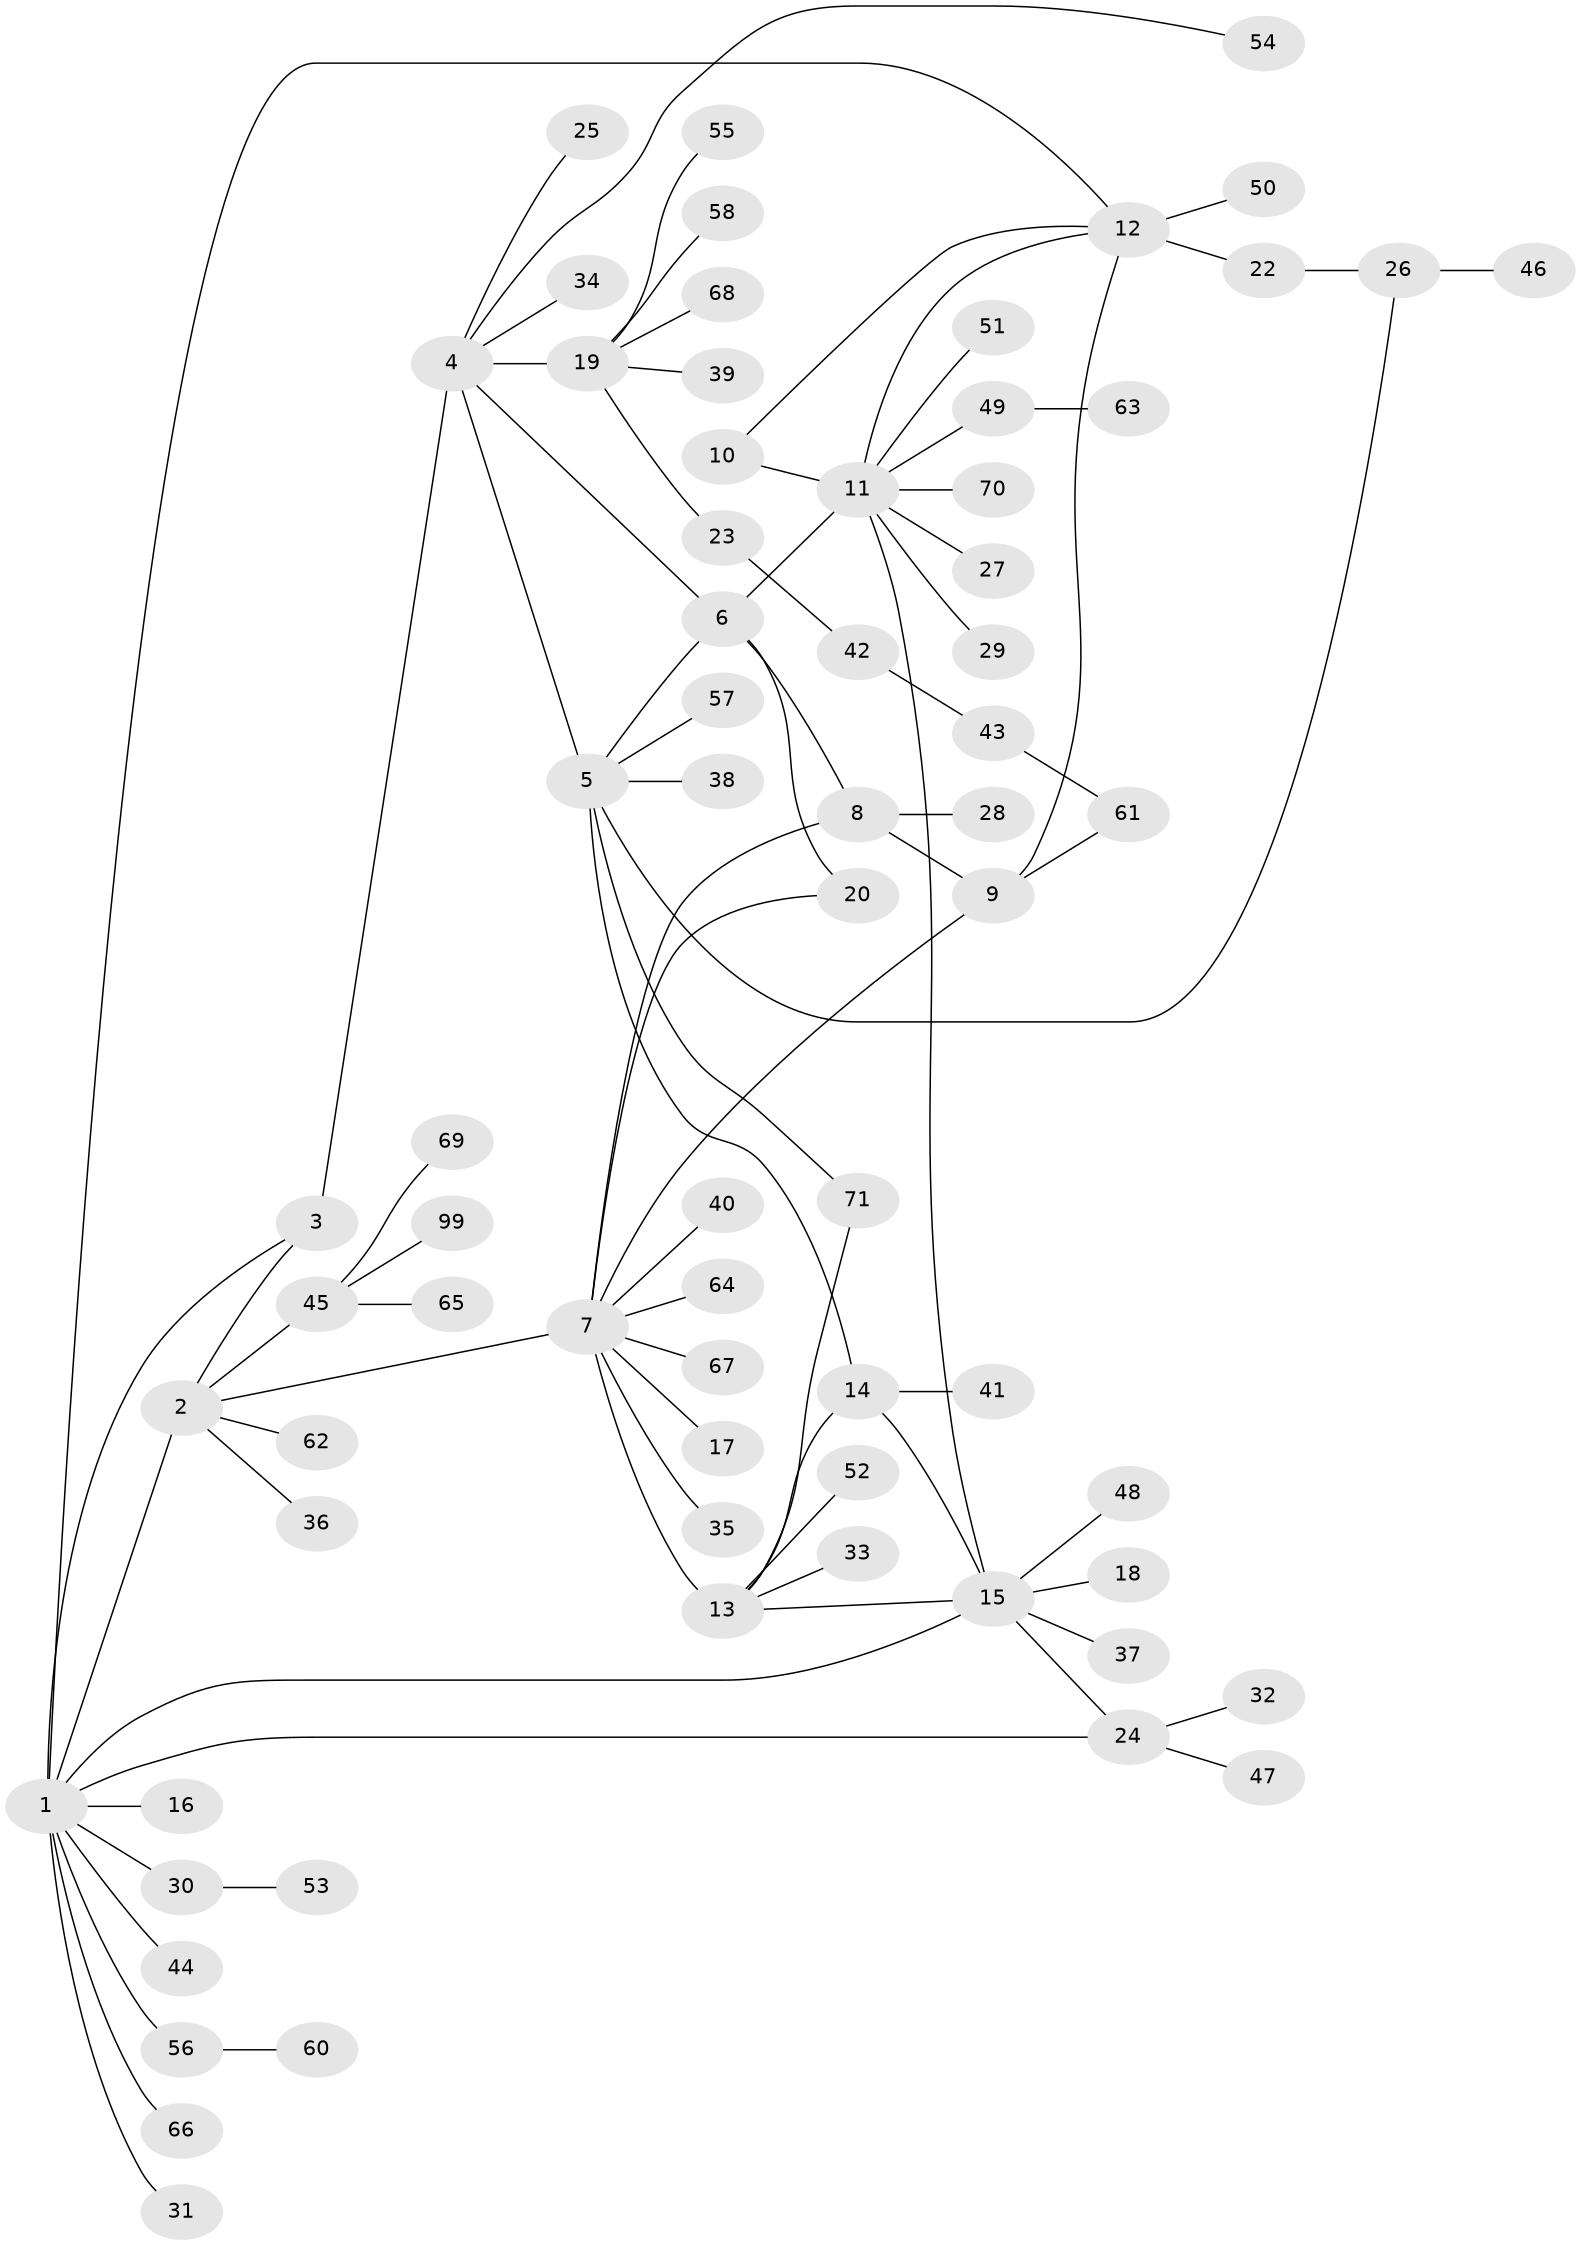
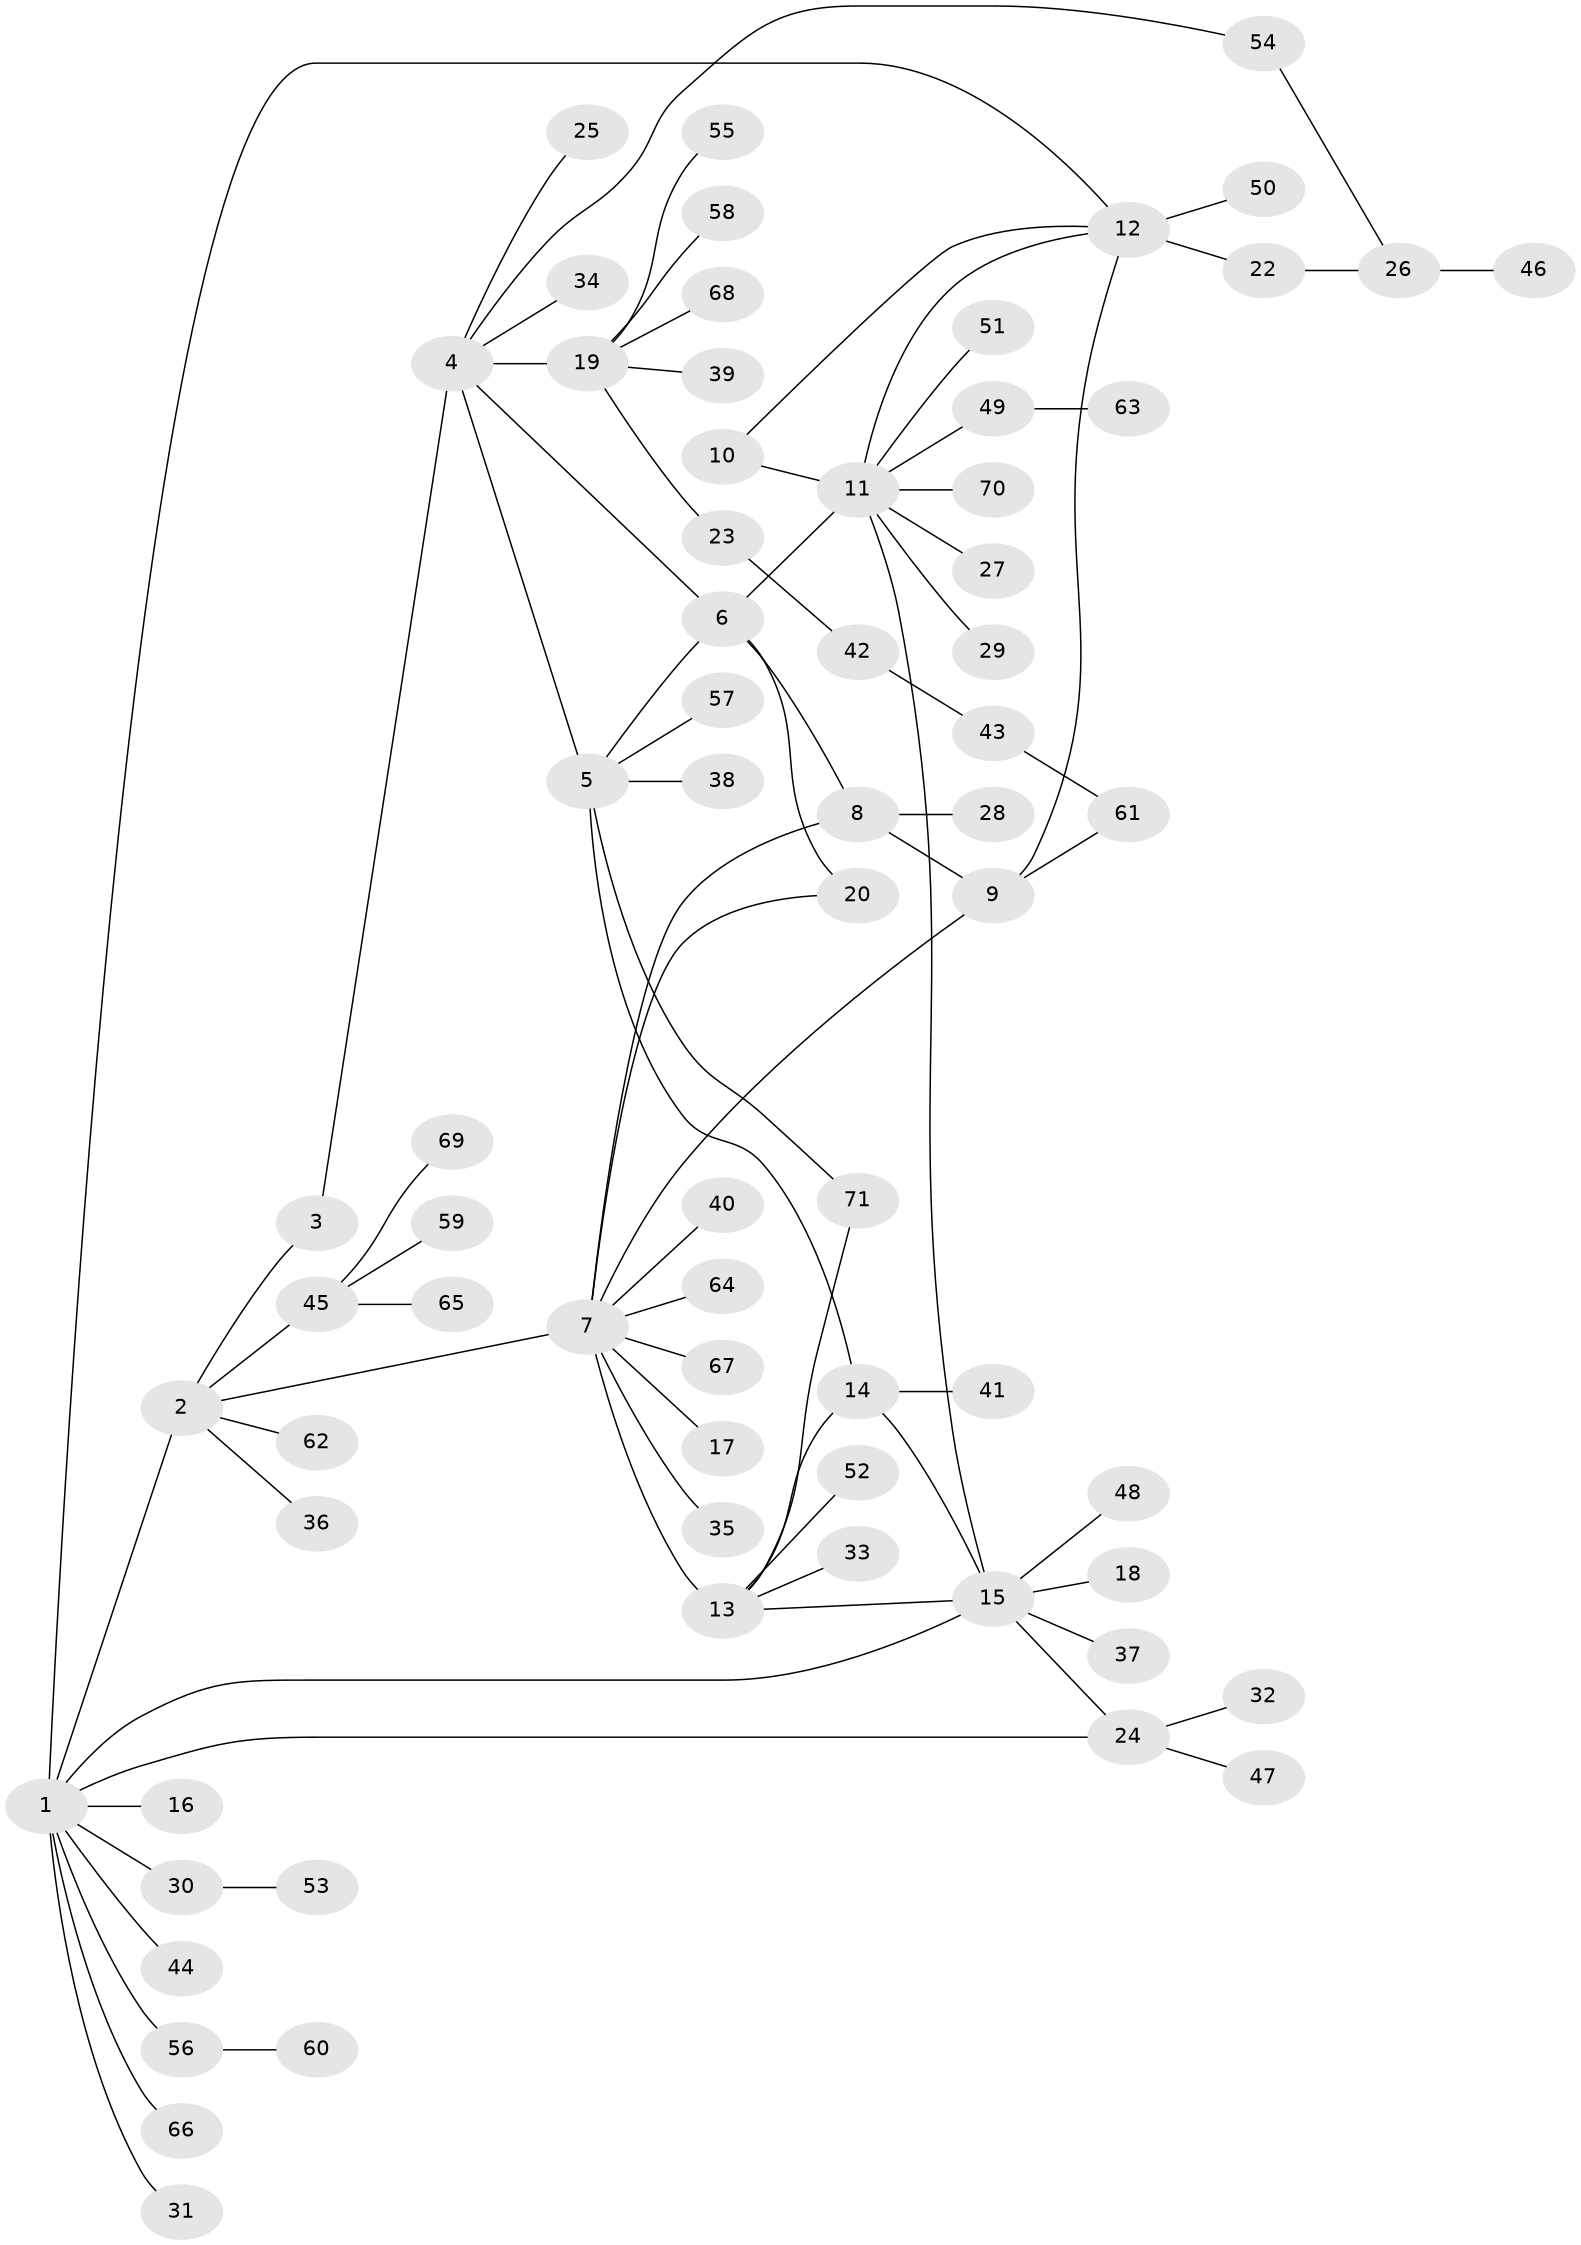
(1201, 974) -> (1331, 157)
(452, 1223) -> (452, 1223)
(94, 1473) -> none
